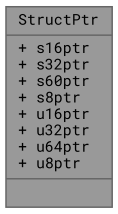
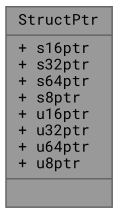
(55, 82) -> (55, 82)
